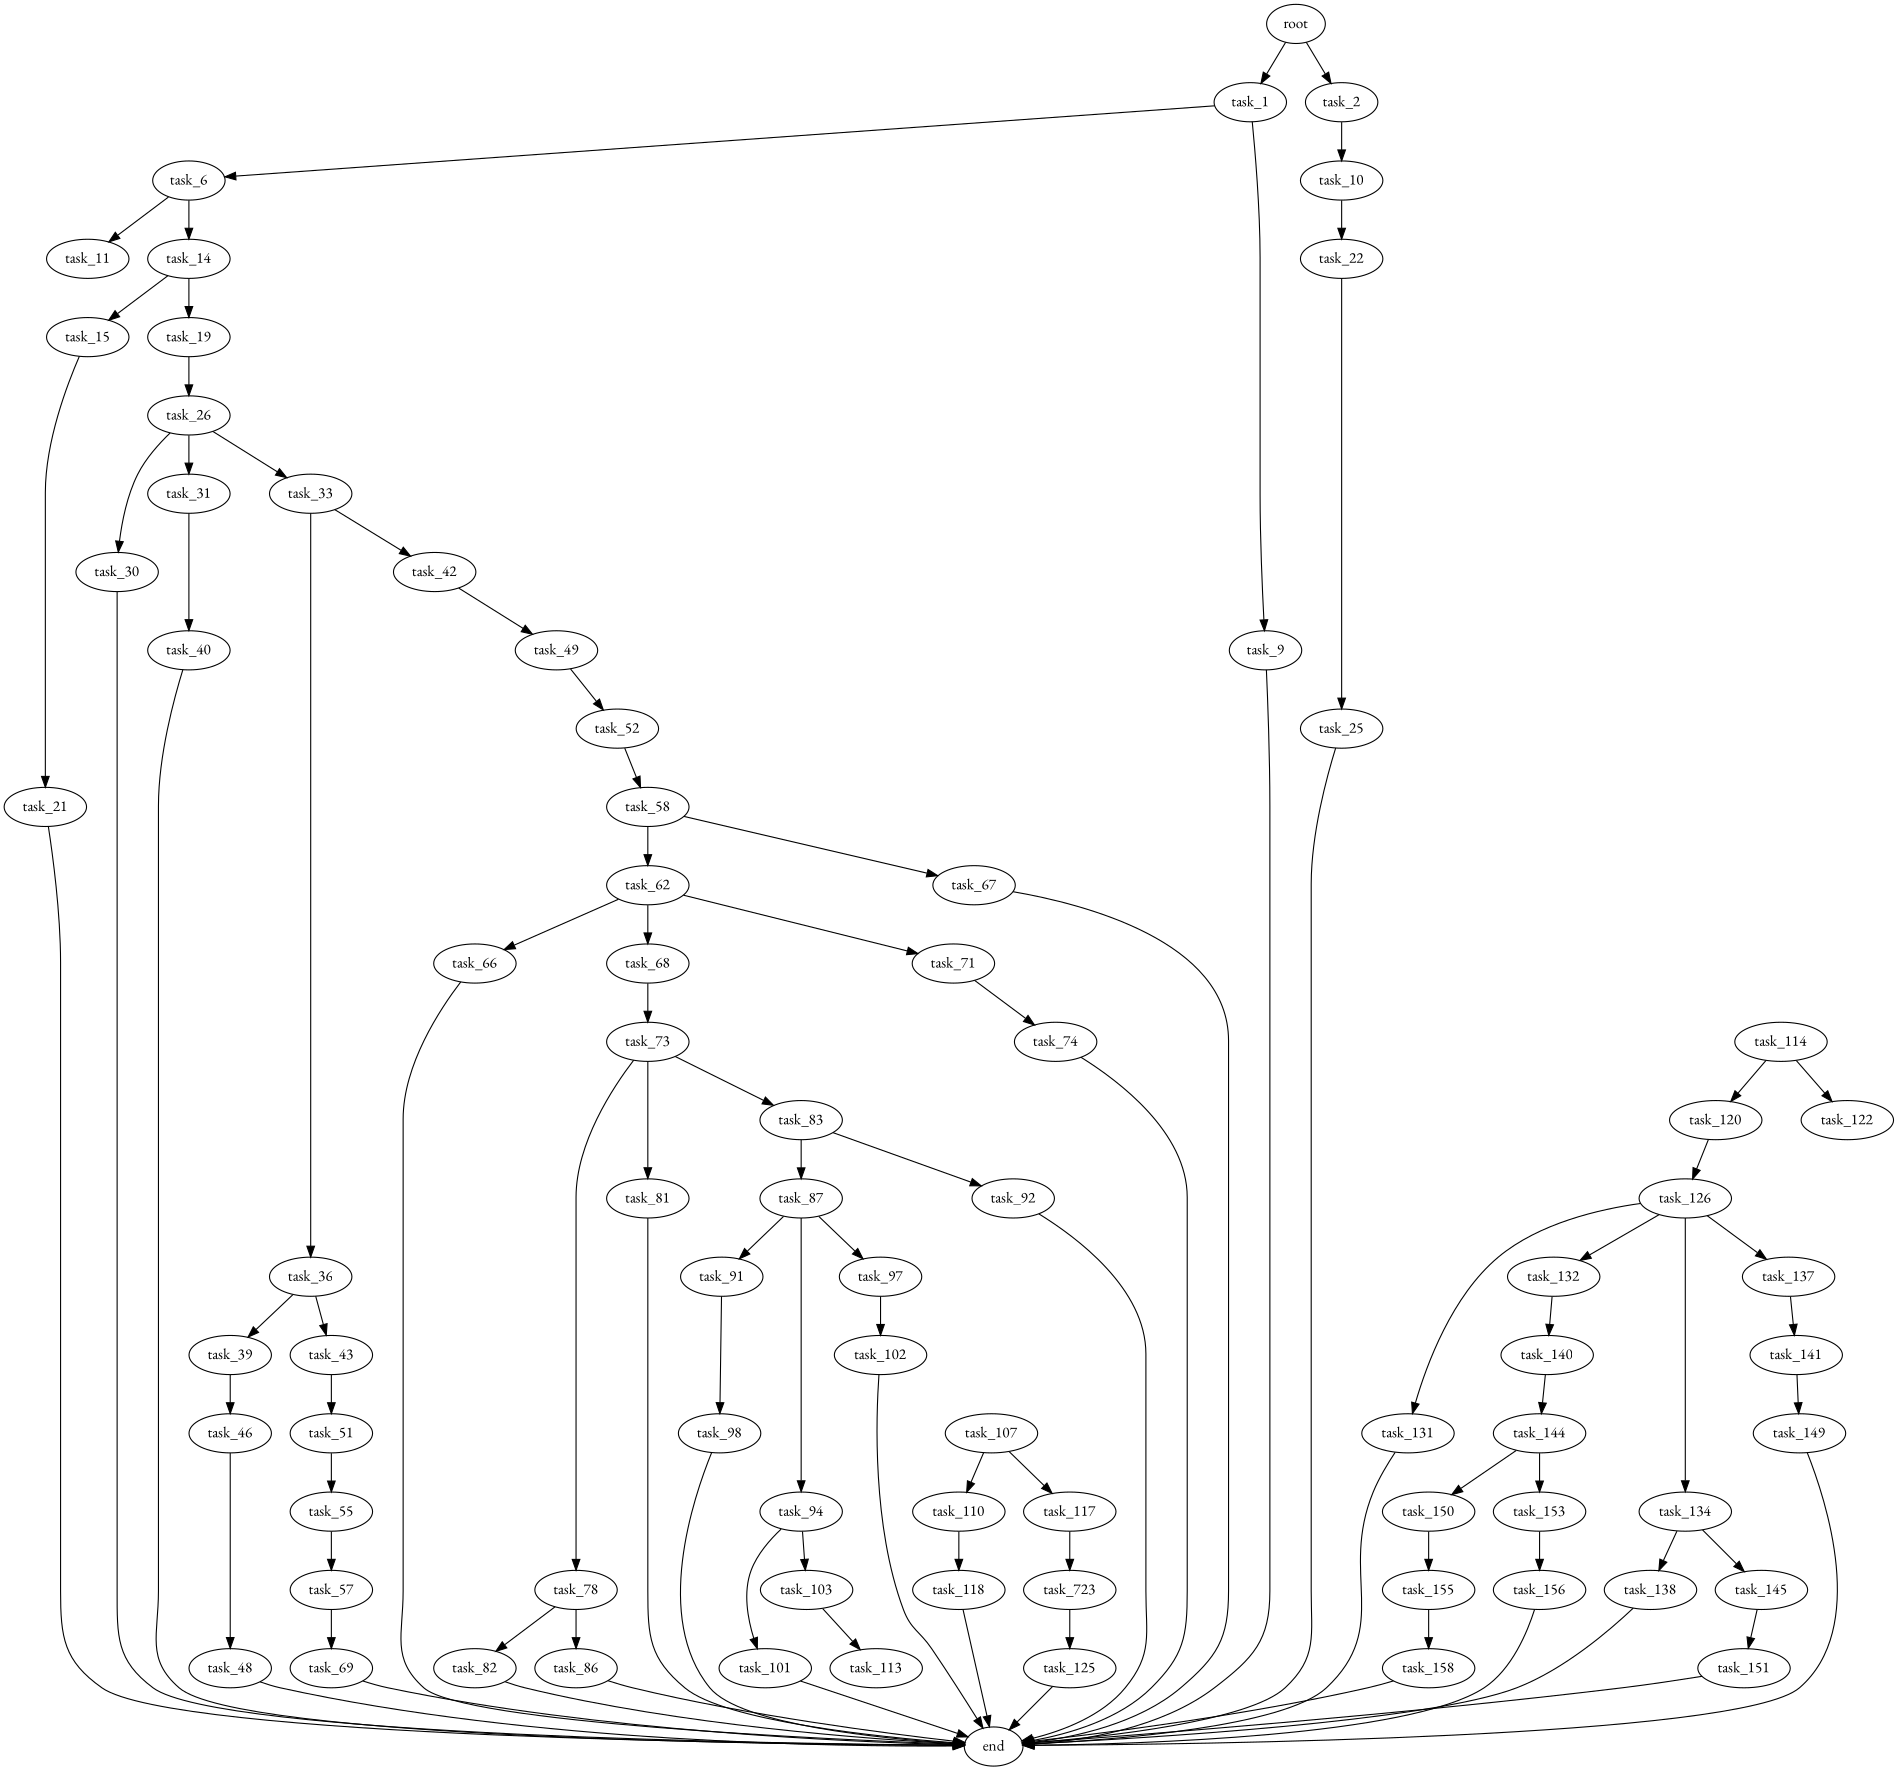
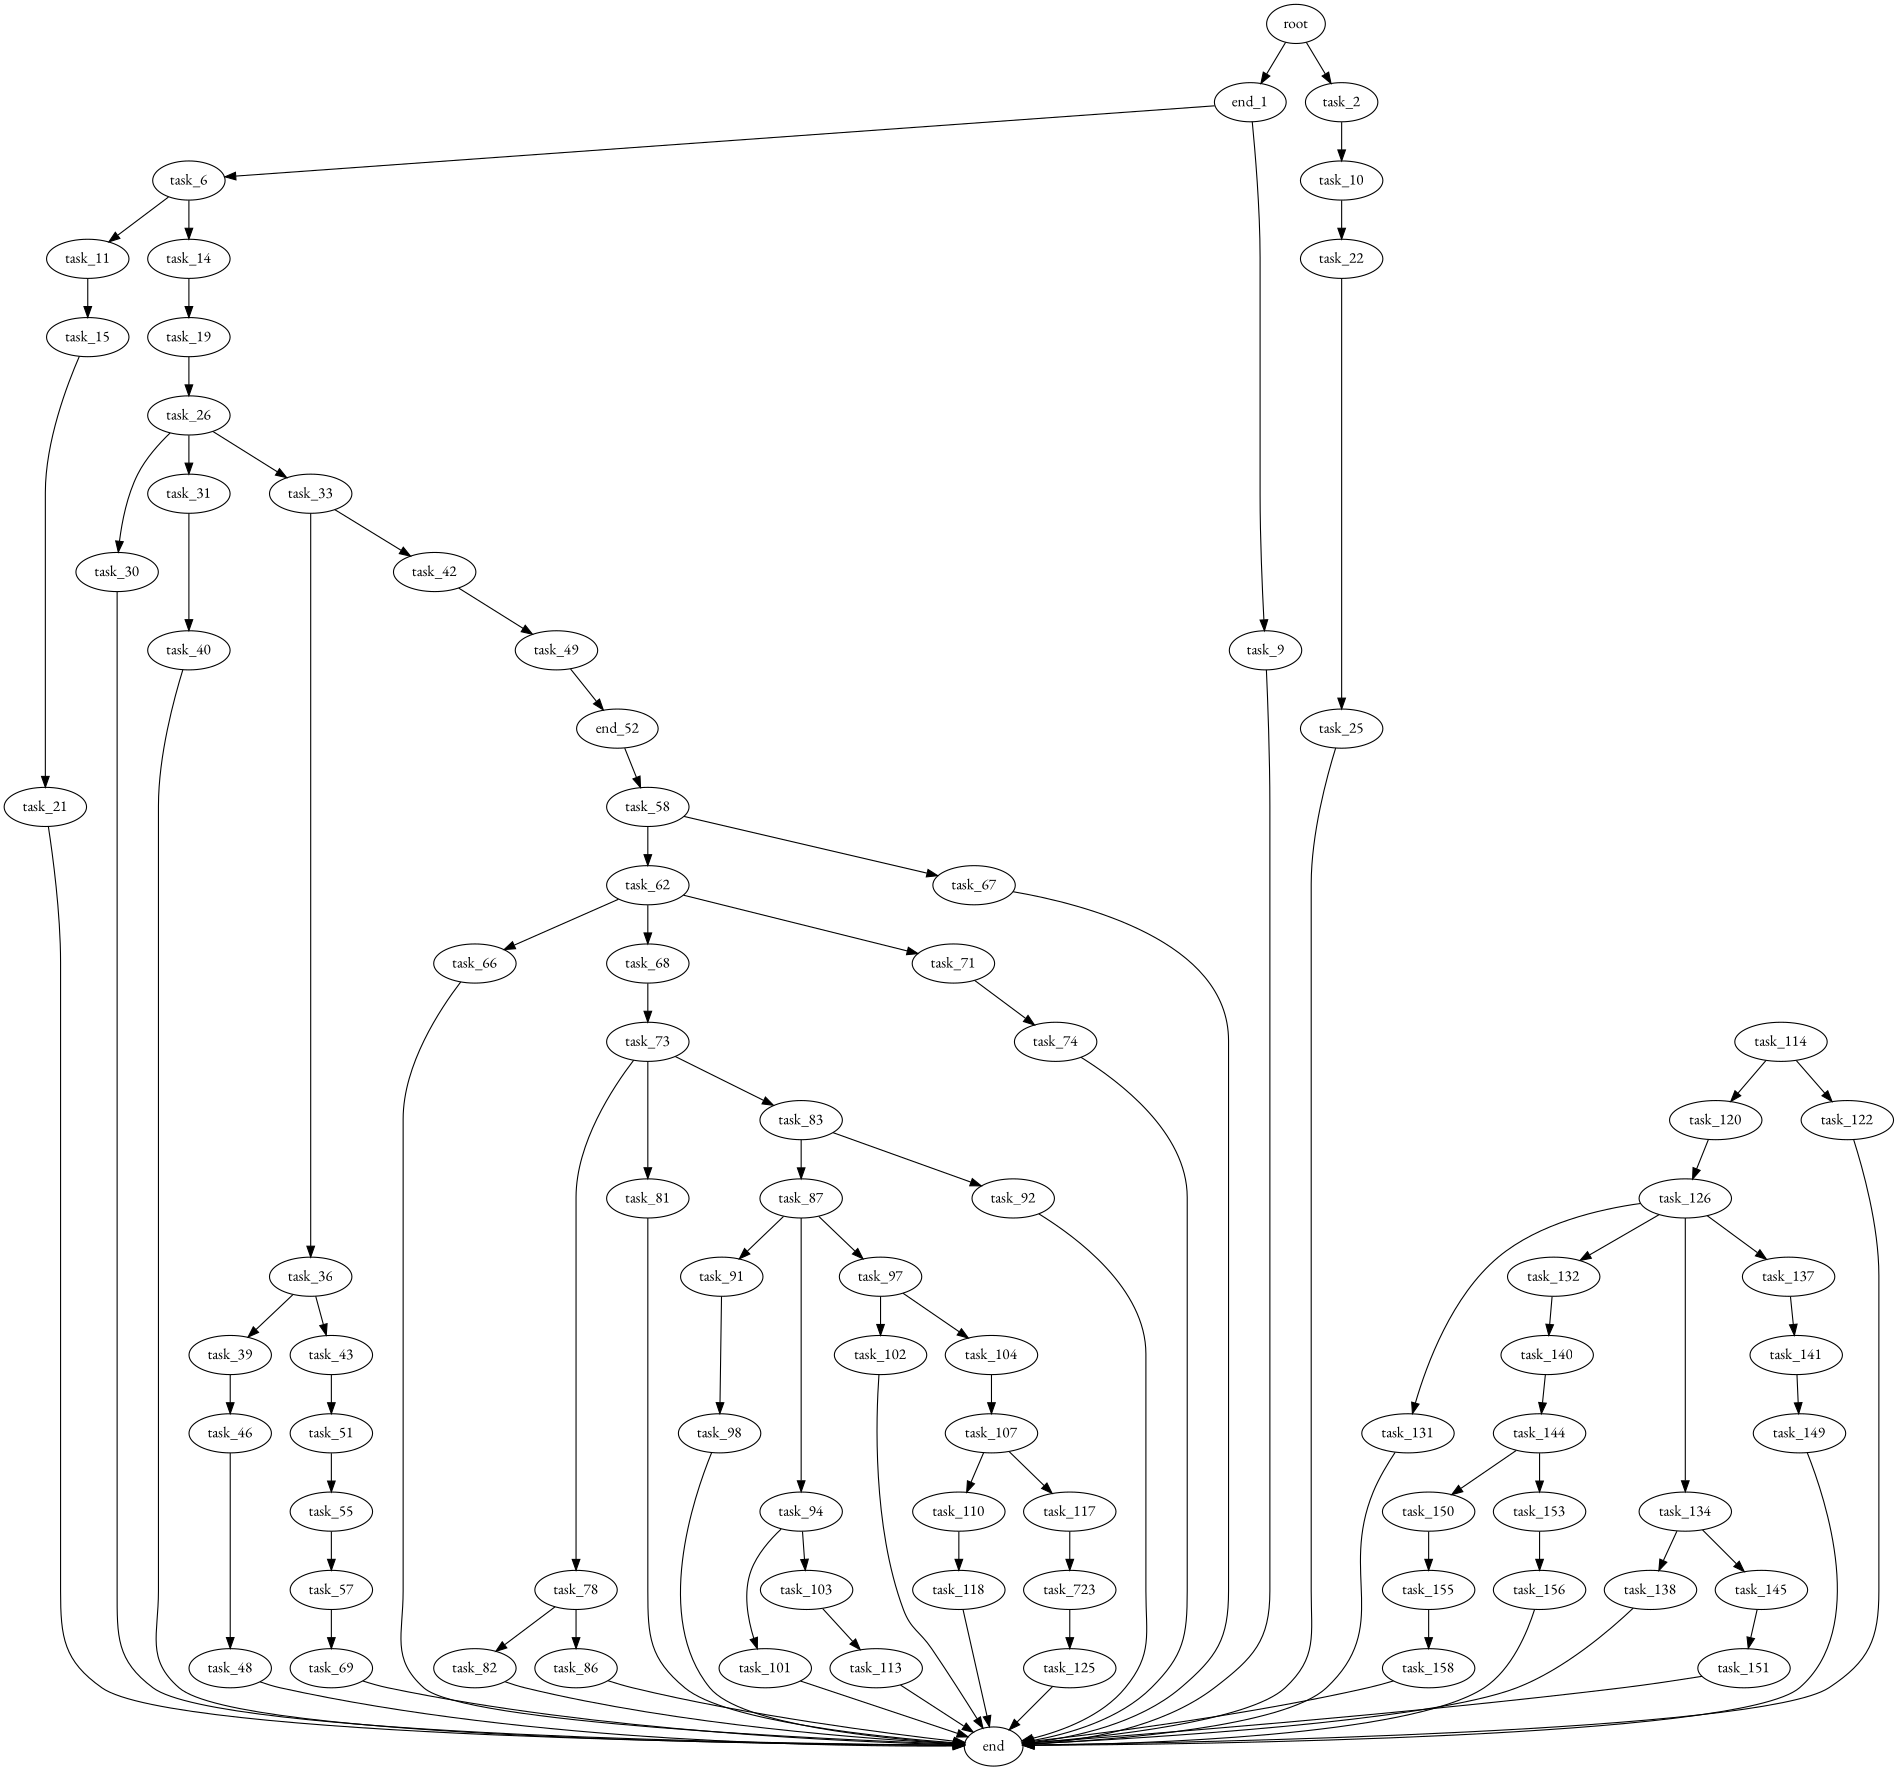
(1250, 102) -> (1250, 102)
(143, 295) -> (88, 293)
(617, 729) -> (617, 729)
none -> (991, 1355)
none -> (1785, 1702)
none -> (932, 1706)
